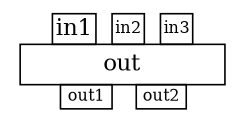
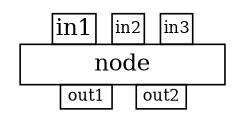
(123, 64) -> (123, 64)
